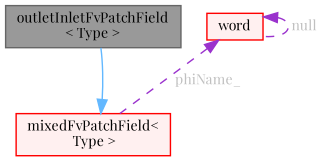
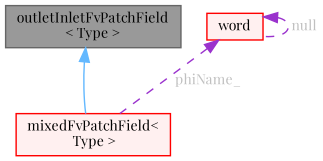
(103, 74) -> (84, 88)
